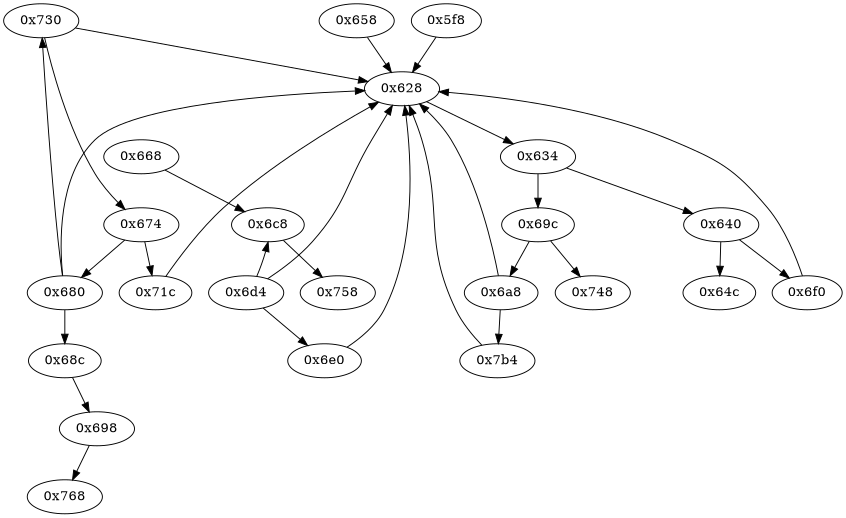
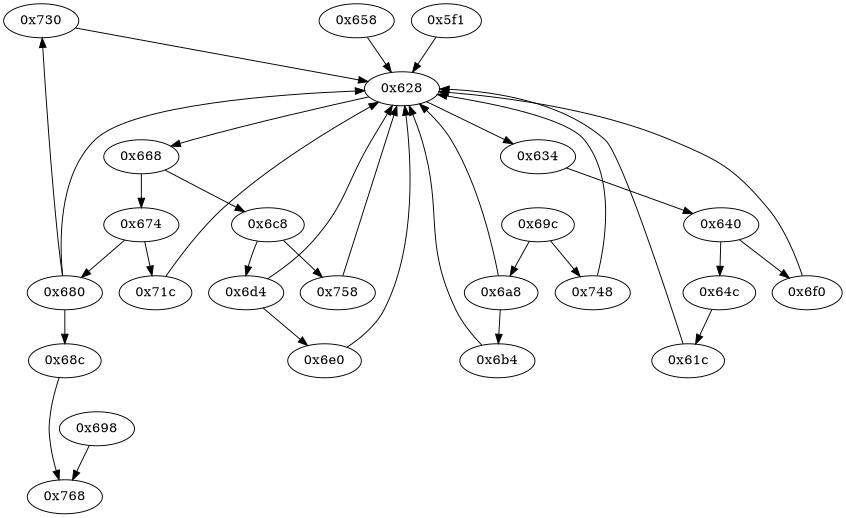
(446, 21) -> (446, 21)
none -> (274, 119)
(71, 125) -> (141, 186)
none -> (582, 138)
(538, 186) -> none
none -> (368, 195)
(262, 264) -> (252, 254)
(497, 361) -> (497, 361)
none -> (688, 361)
(79, 391) -> (49, 424)
